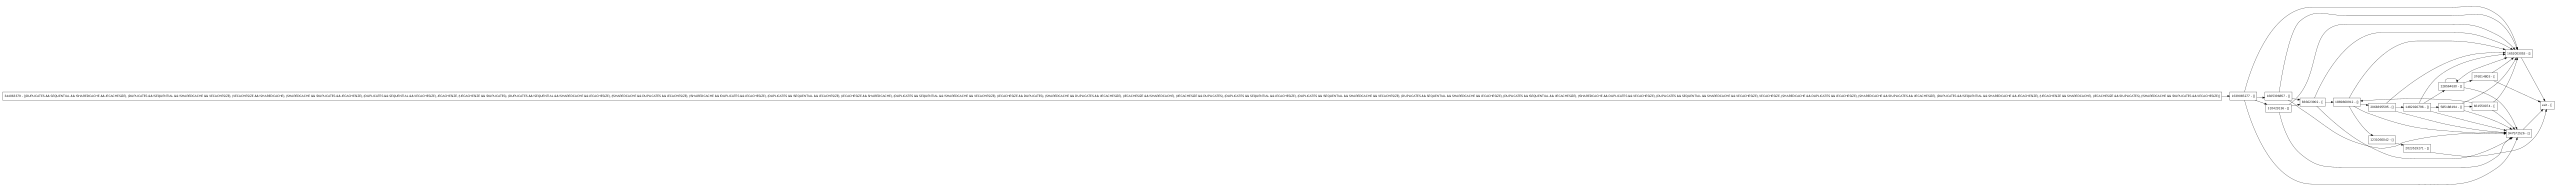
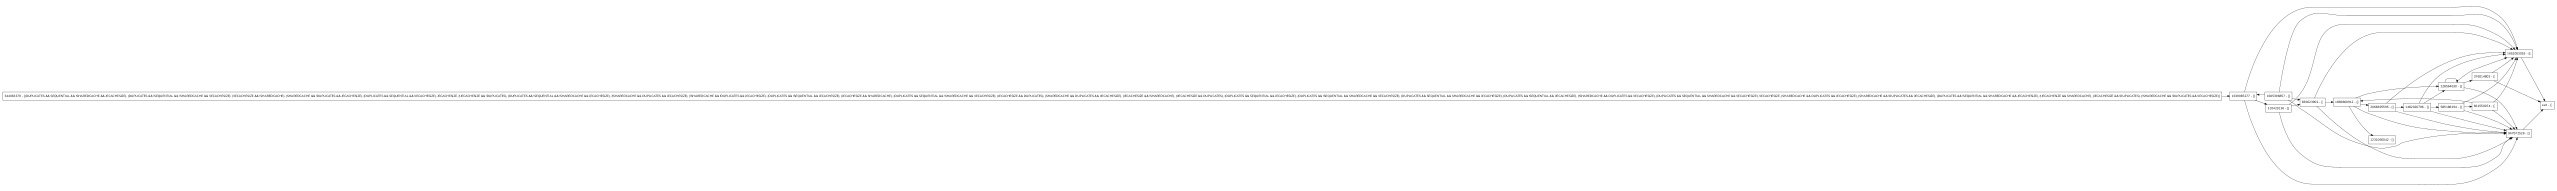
(2414, 41) -> (2395, 89)
(2260, 98) -> (2262, 95)
(2417, 148) -> none
